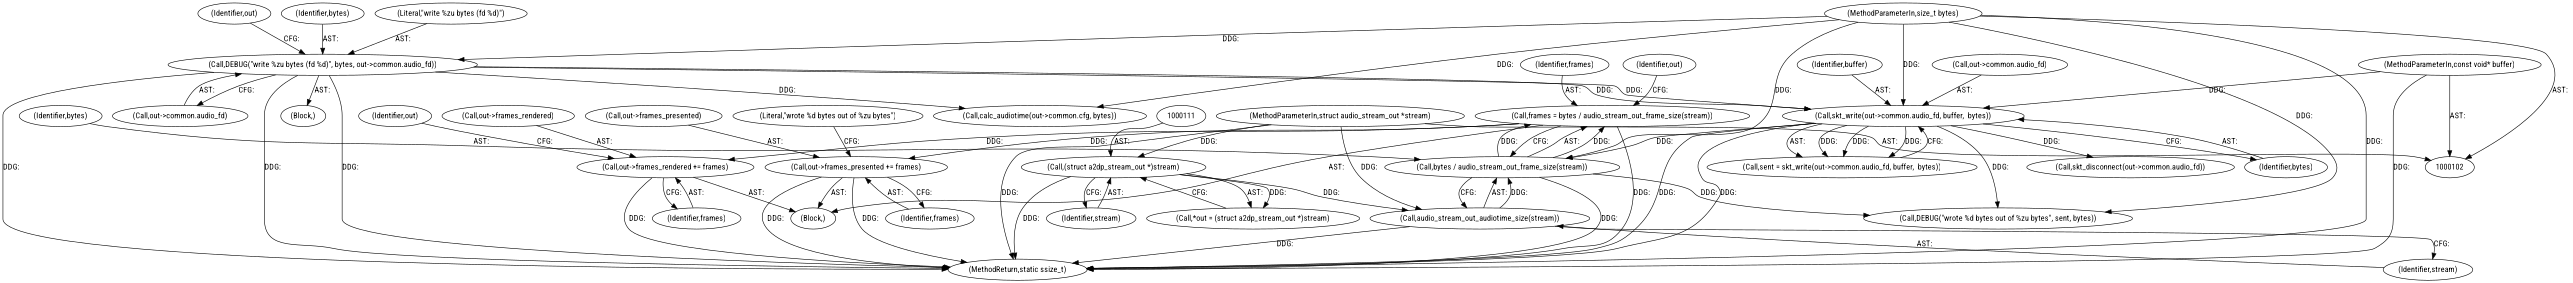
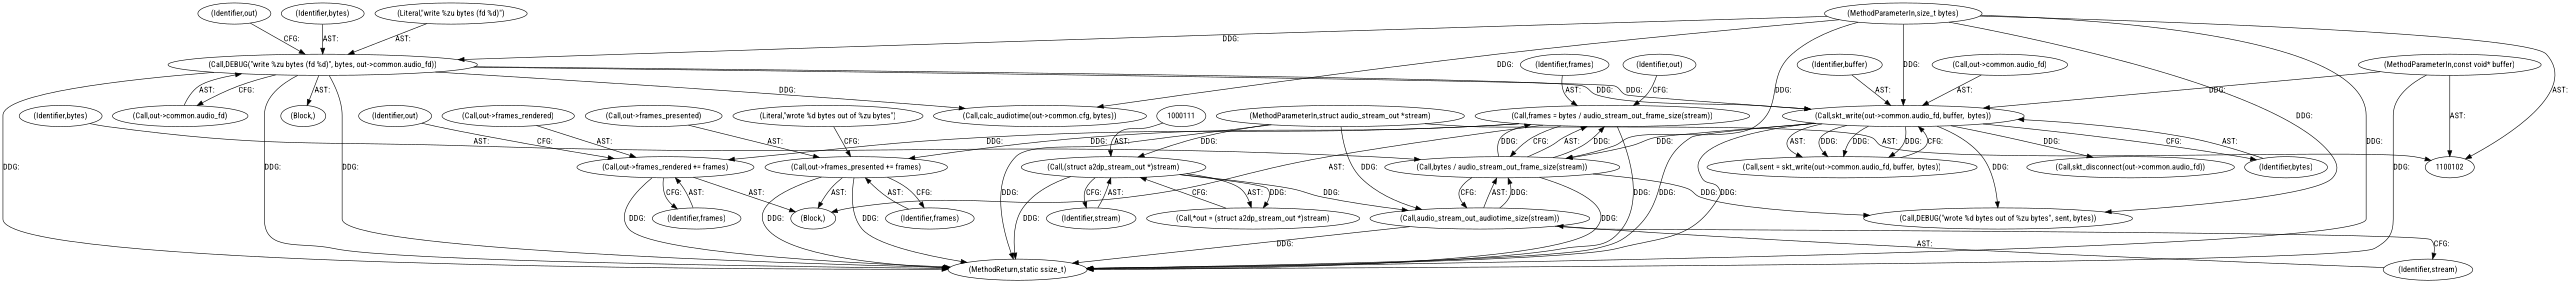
(2450, 167) -> (2450, 167)
